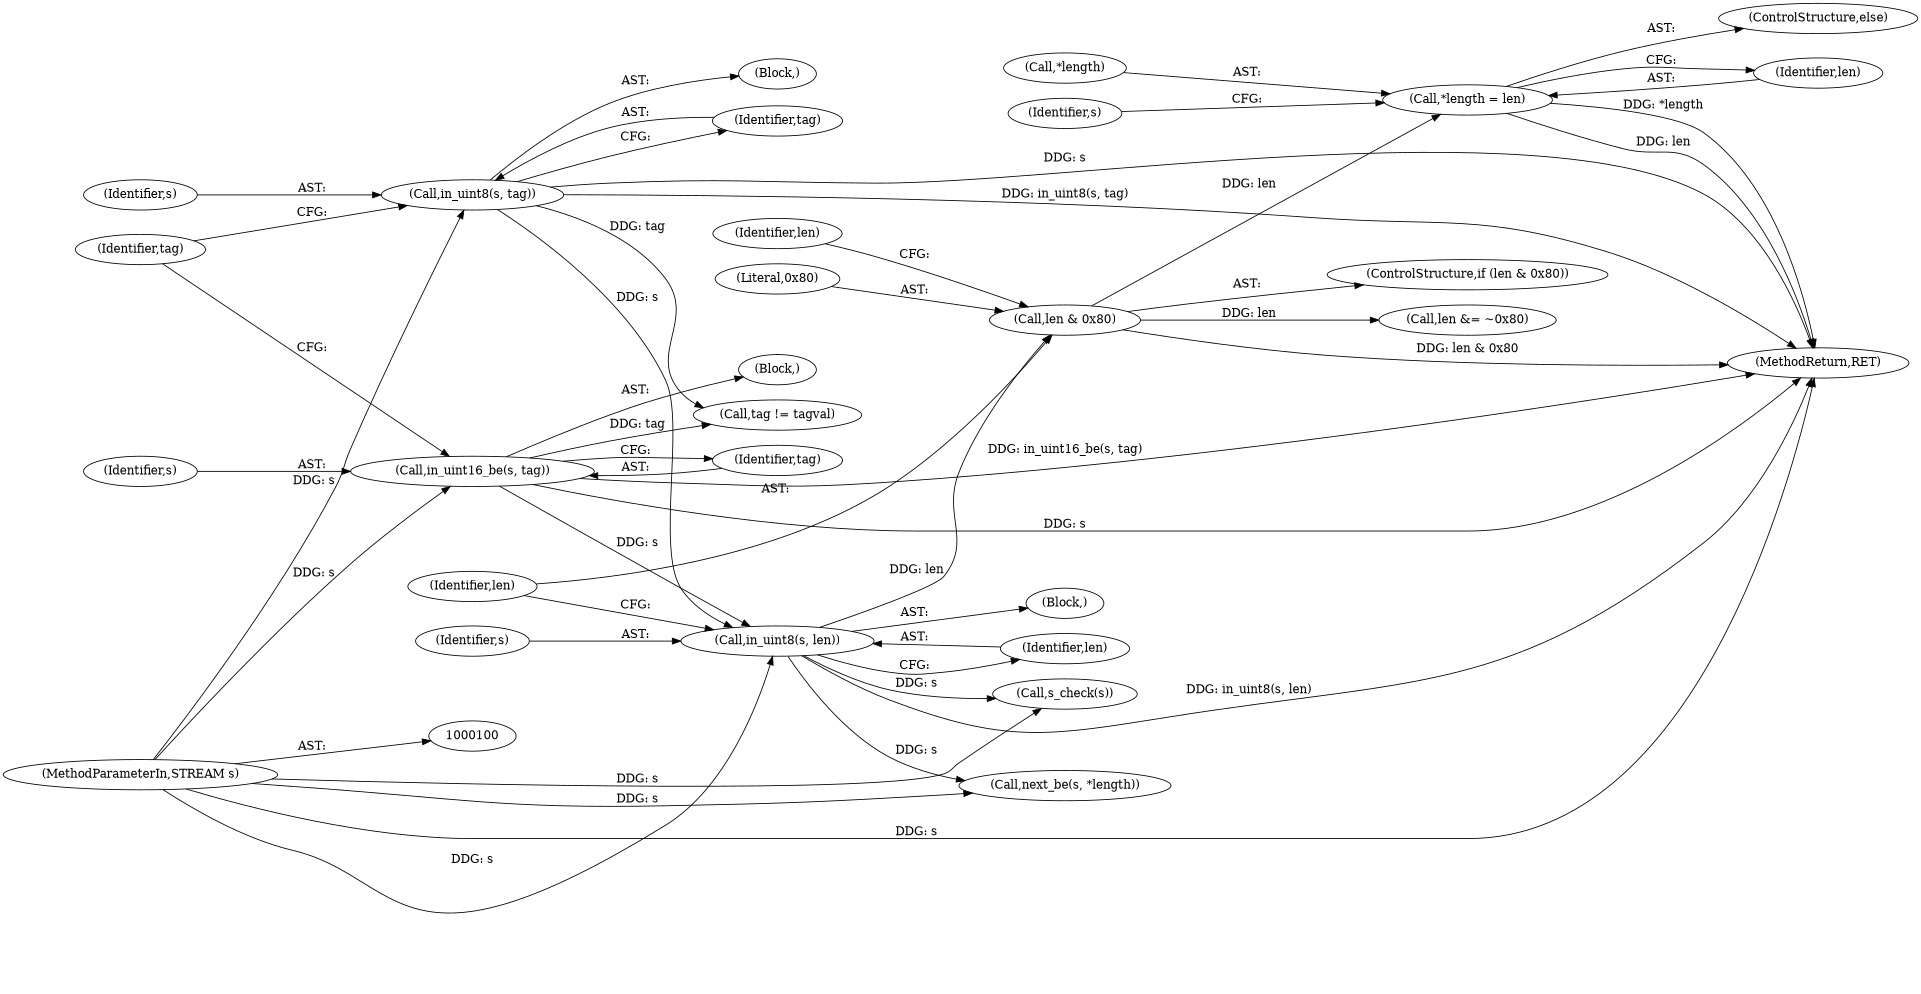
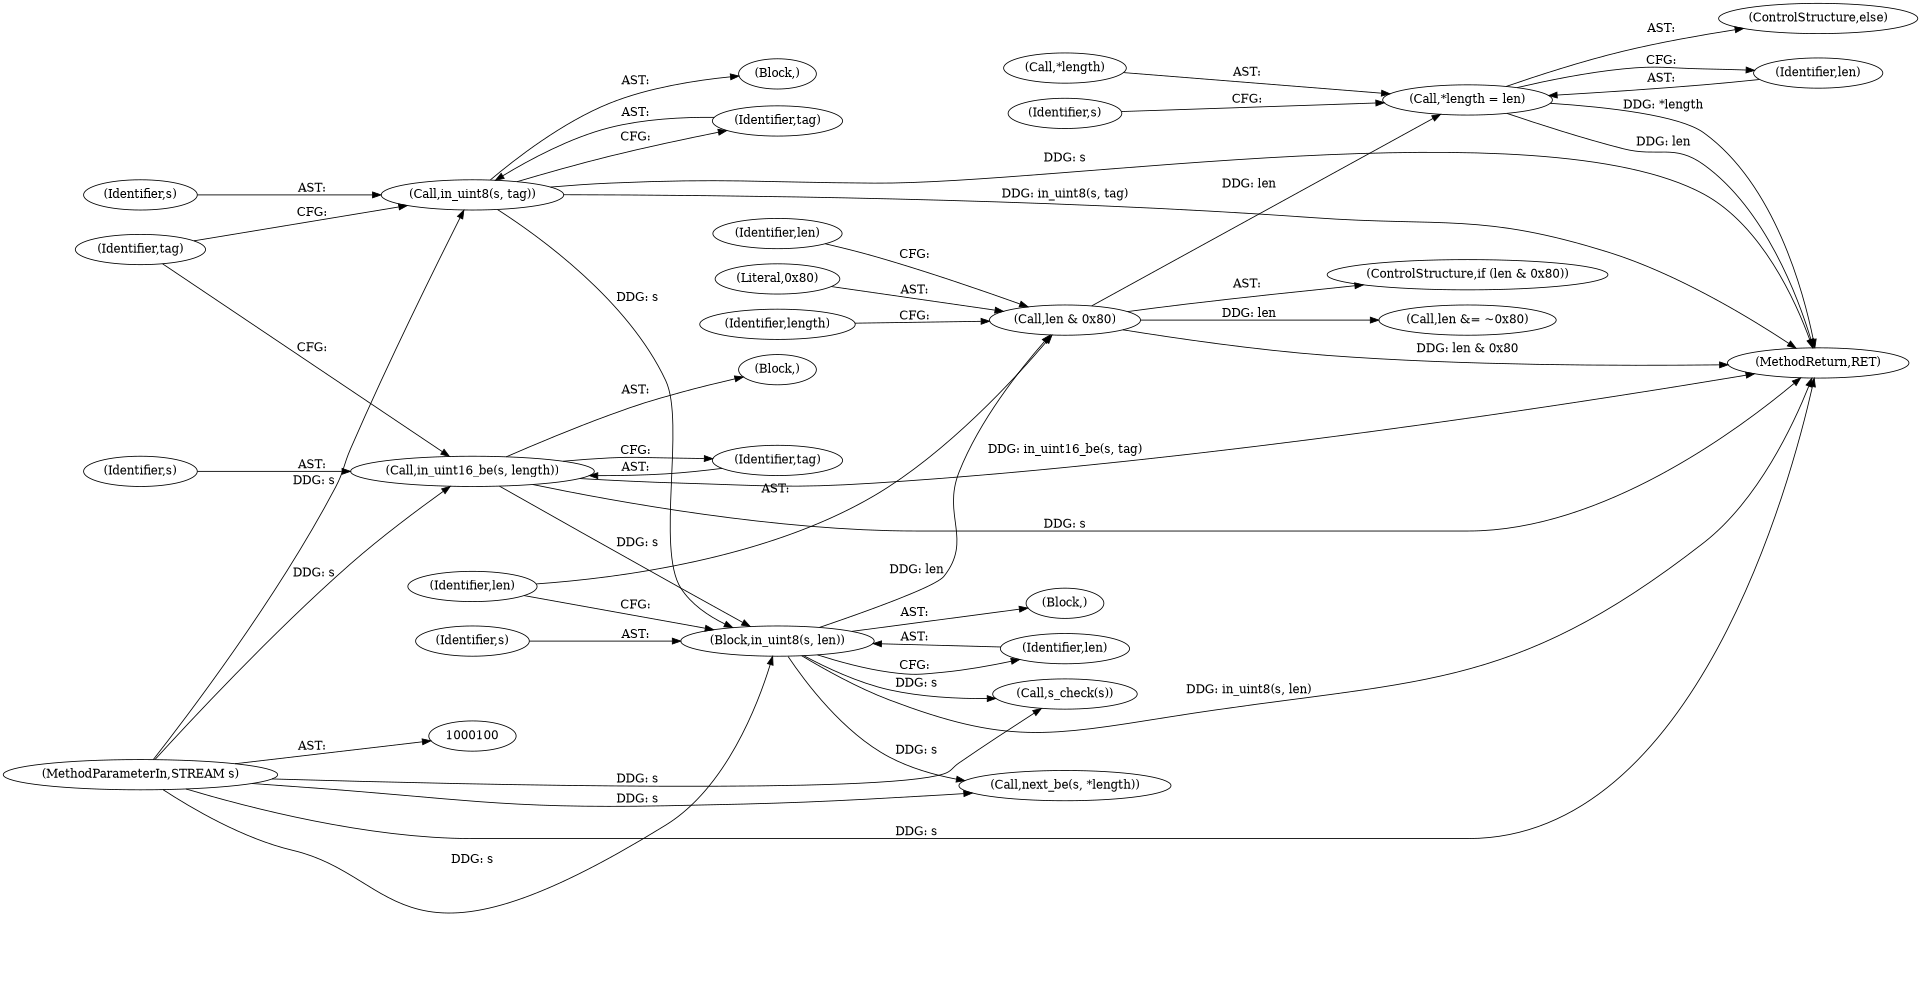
none -> (777, 324)
(777, 415) -> none
(472, 471) -> (472, 471)
(777, 641) -> (777, 641)
